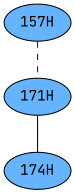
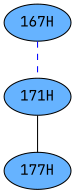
(38, 23) -> (38, 23)
(38, 171) -> (38, 171)
